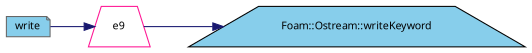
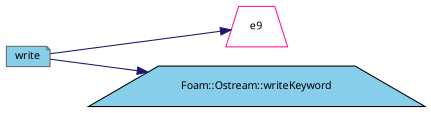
(178, 27) -> (94, 65)
